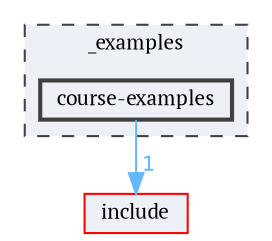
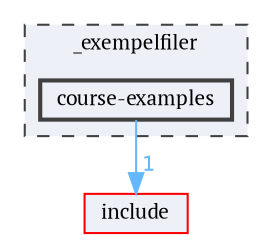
(136, 44) -> (136, 44)
